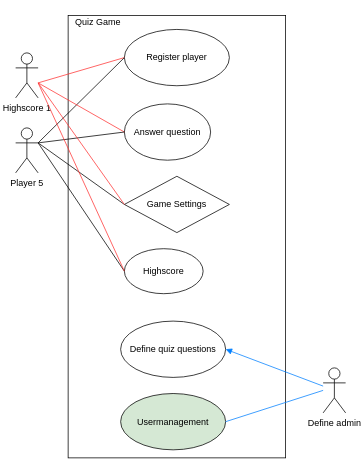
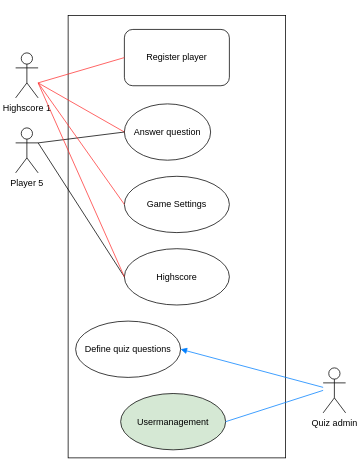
(98, 22) -> none
(177, 58) -> (177, 58)
(81, 100) -> none
(100, 187) -> none
(177, 204) -> (177, 204)
(164, 271) -> (177, 277)
(173, 349) -> (128, 349)
(335, 424) -> (335, 424)
